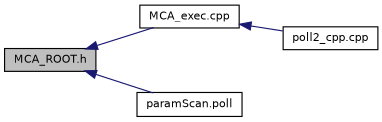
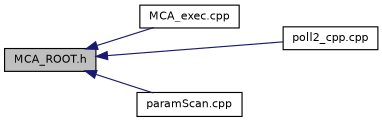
(267, 28) -> (195, 49)
(190, 104) -> (190, 104)
